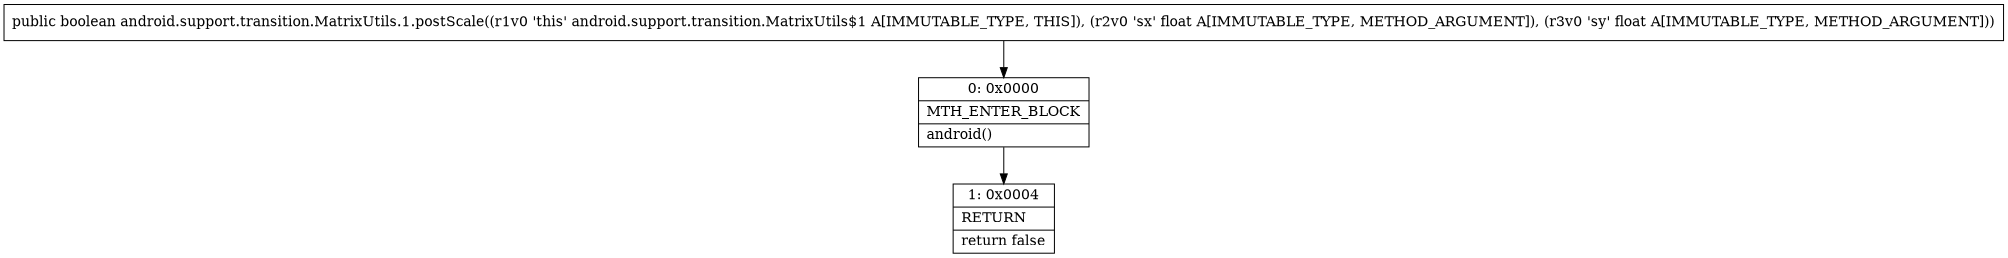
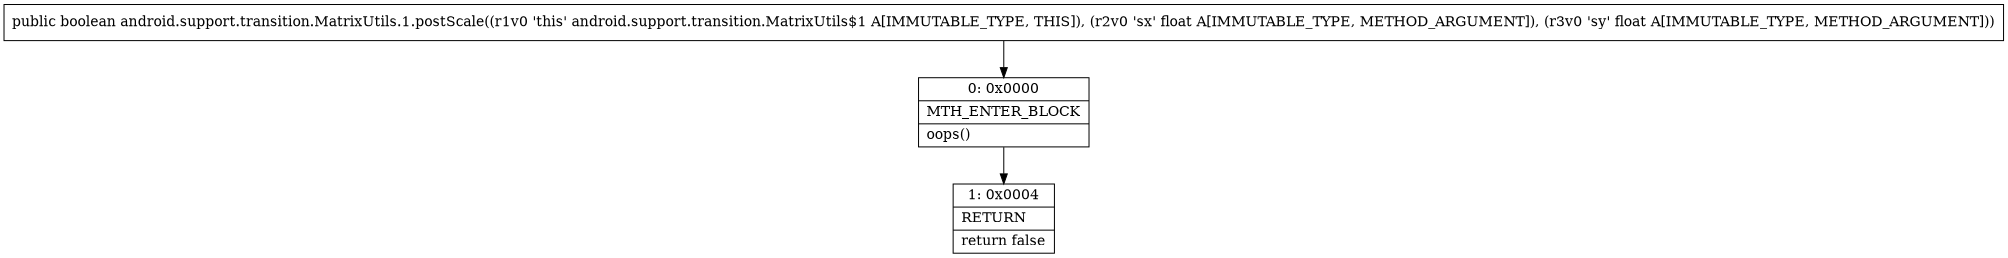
(960, 135) -> (949, 135)
